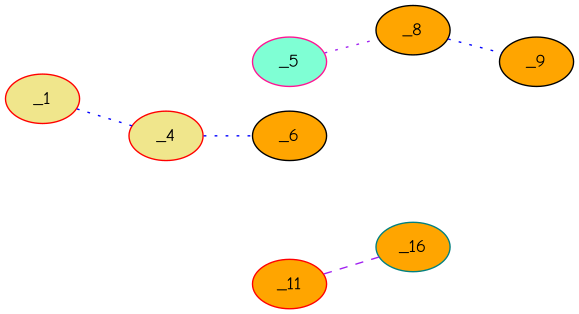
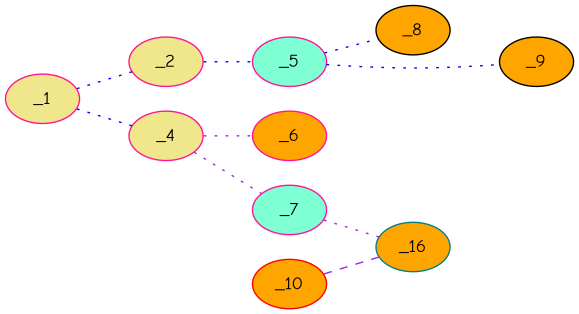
(351, 46) -> (351, 46)
(475, 46) -> (413, 68)
none -> (166, 62)
(43, 99) -> (43, 99)
(166, 136) -> (166, 136)
(228, 136) -> (228, 136)
(290, 136) -> (290, 136)
none -> (290, 210)
(290, 284) -> (290, 284)
